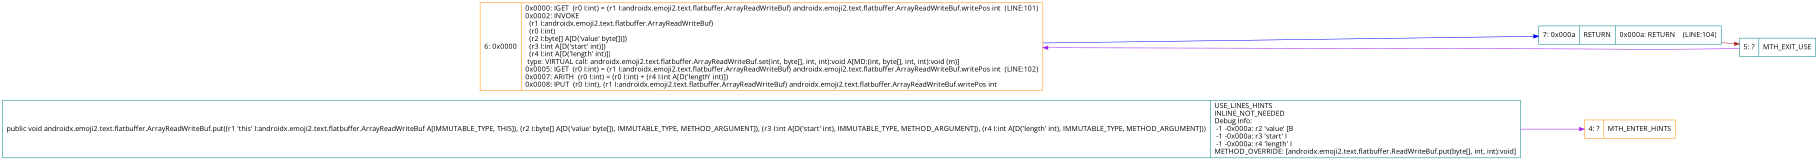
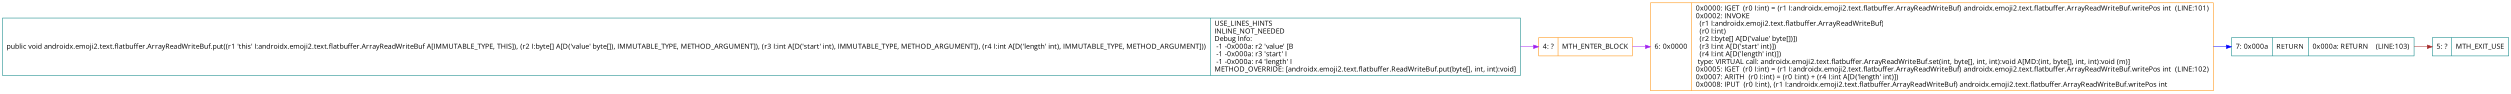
(1668, 35) -> (2361, 47)
(1394, 49) -> (1639, 47)
(1640, 129) -> (1595, 47)
